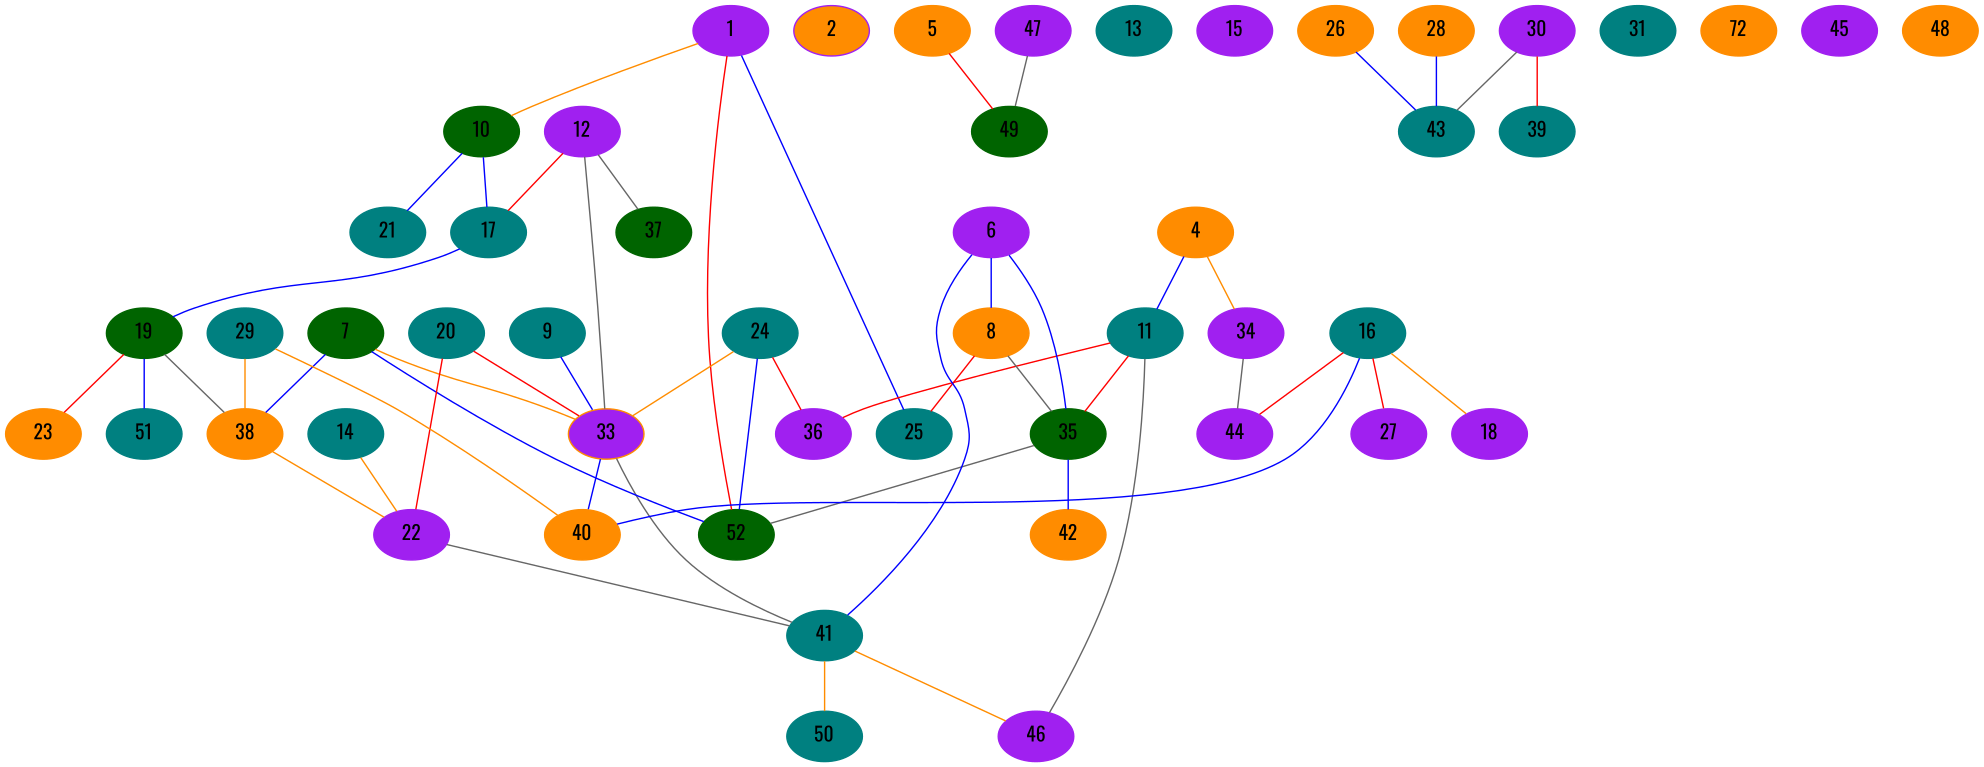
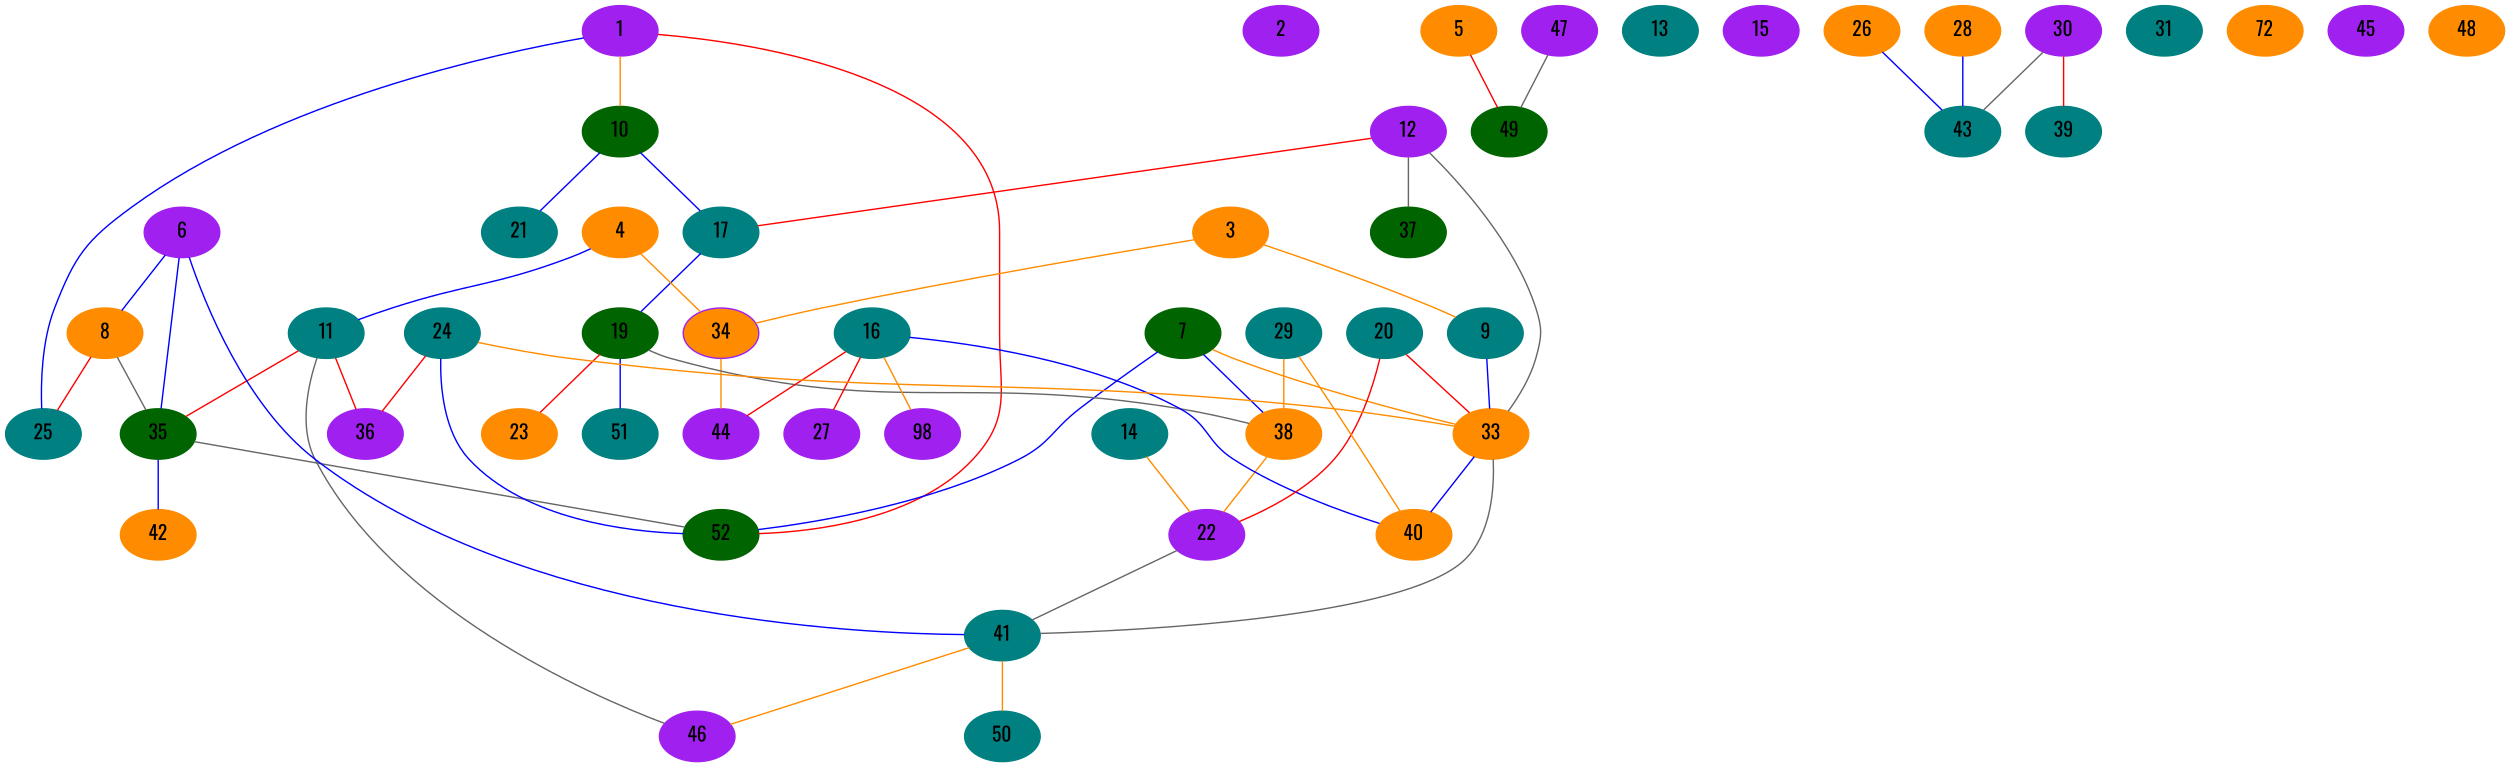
(832, 31) -> (1281, 31)
none -> (1231, 232)
(1246, 333) -> (721, 333)
(1240, 384) -> (721, 384)
(606, 434) -> (1491, 434)
(1490, 434) -> (923, 434)
